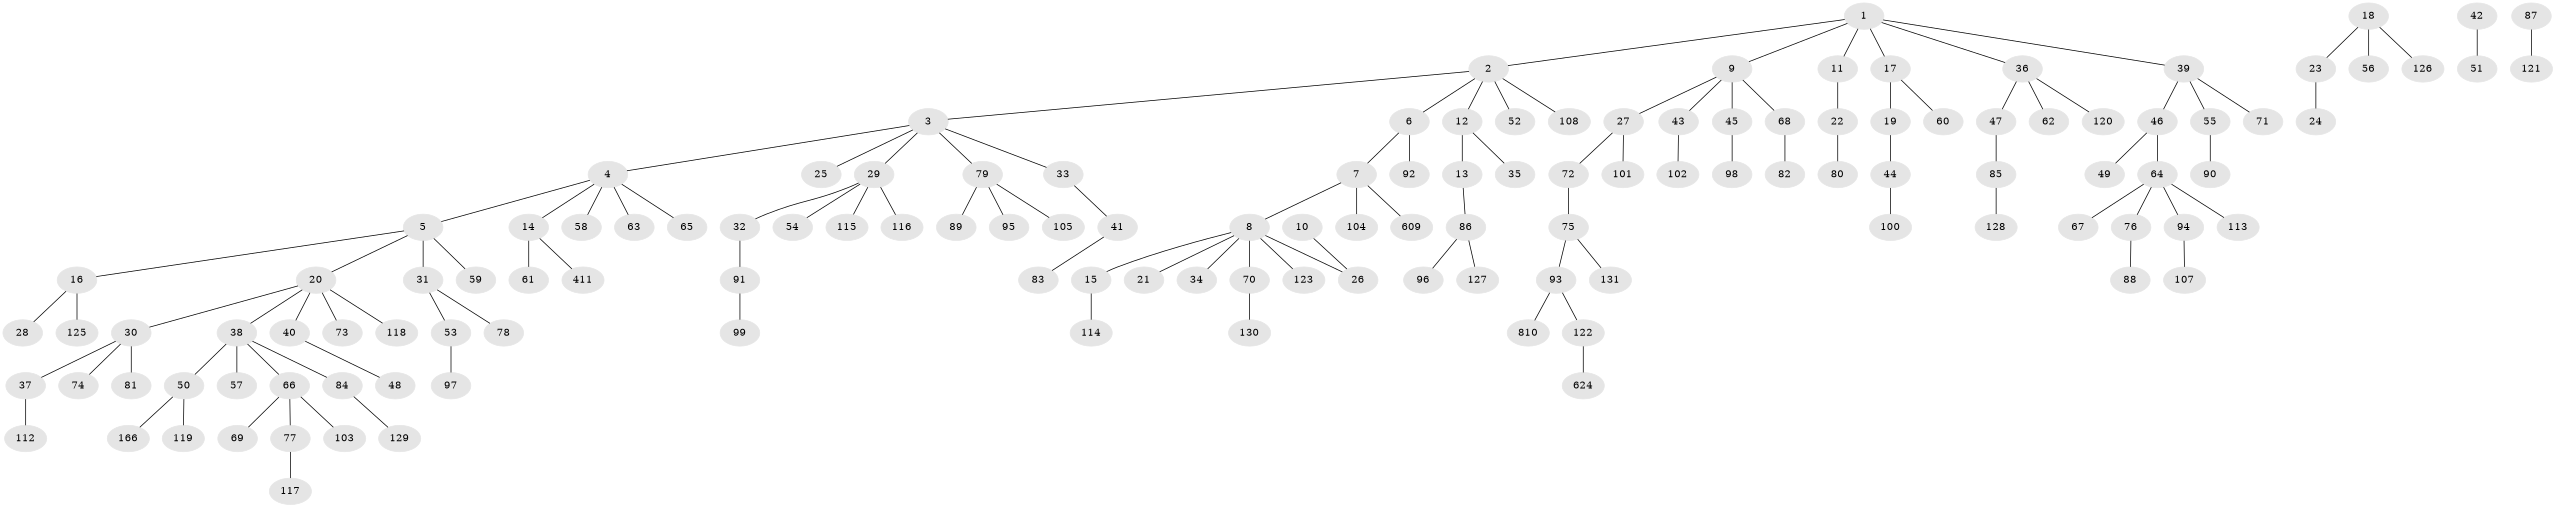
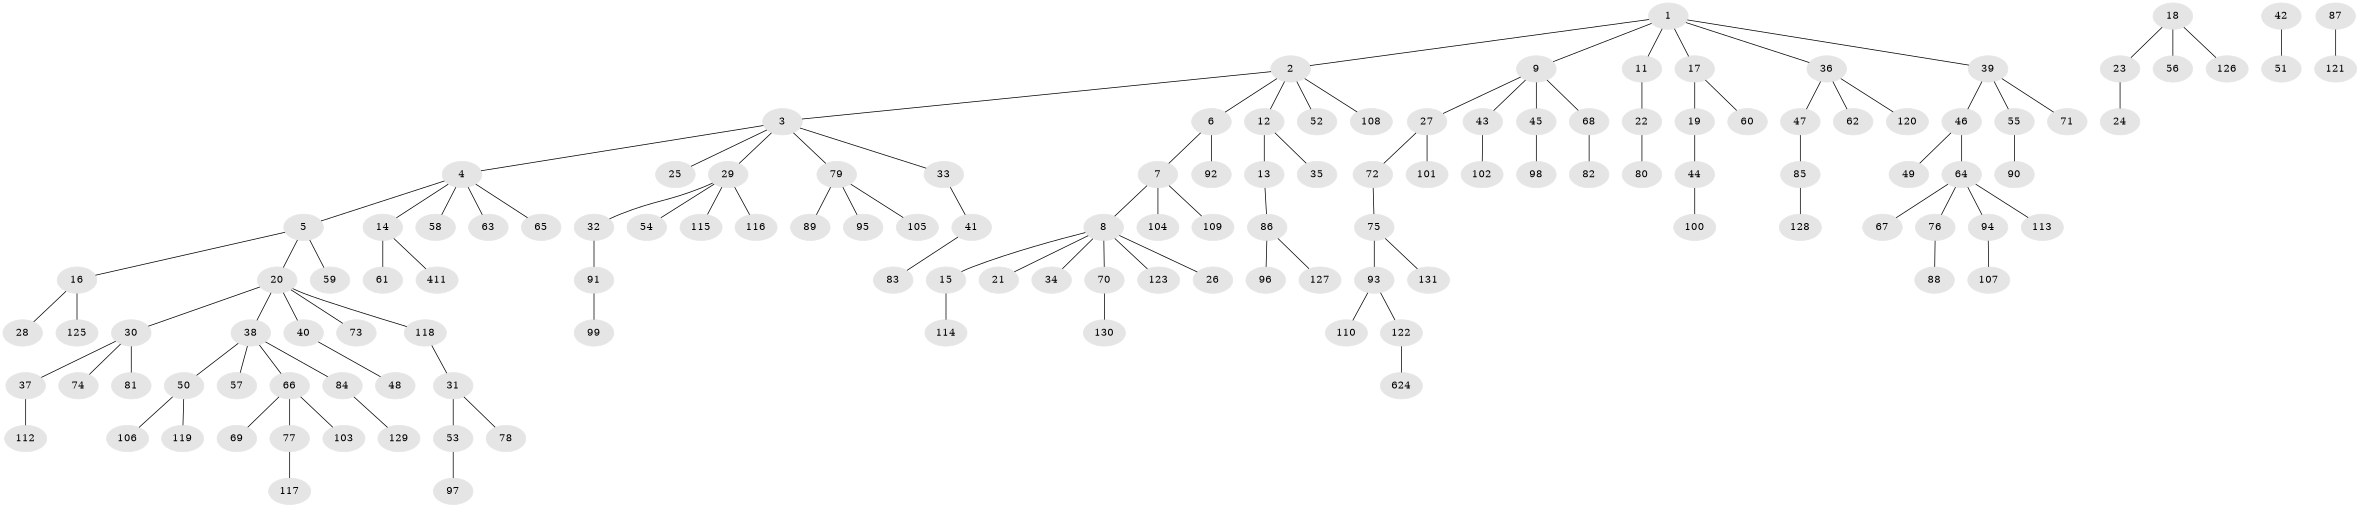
(1302, 227) -> none
(1412, 227) -> (1213, 227)
(423, 254) -> (439, 359)
(1528, 333) -> (1346, 333)
(128, 439) -> (128, 439)
